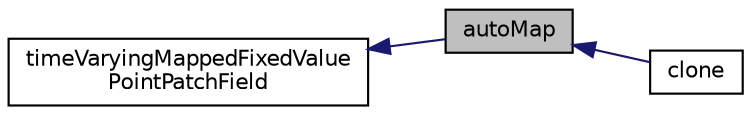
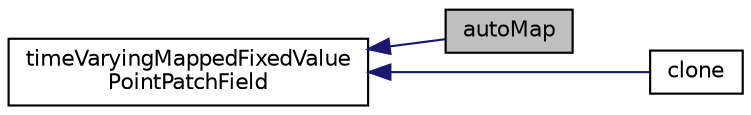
(622, 56) -> (521, 72)
